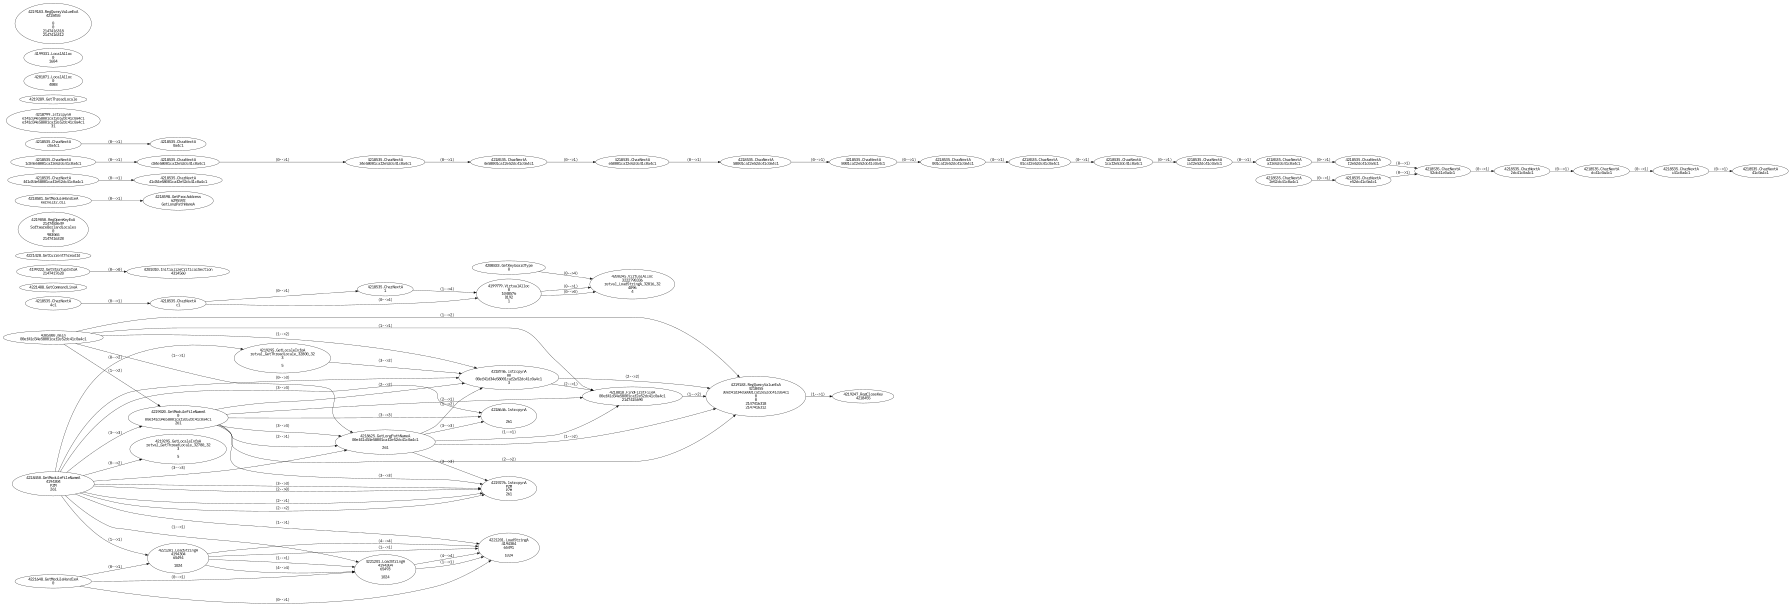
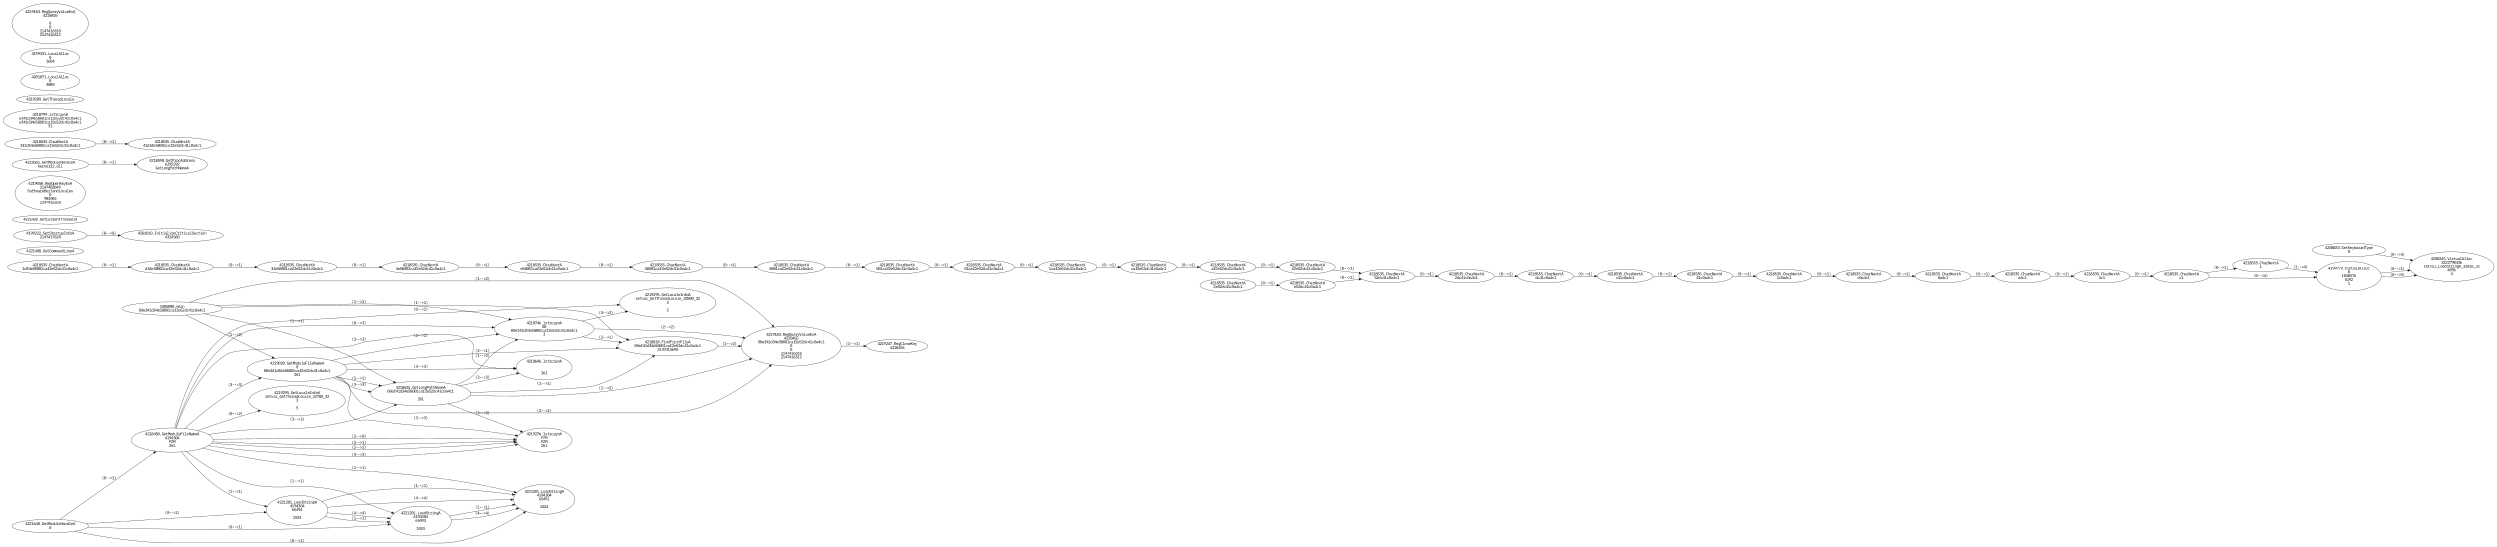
none -> (1784, 276)
none -> (2022, 276)
(394, 368) -> (604, 316)
none -> (107, 486)
